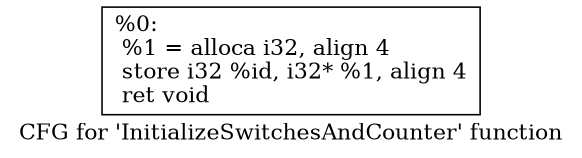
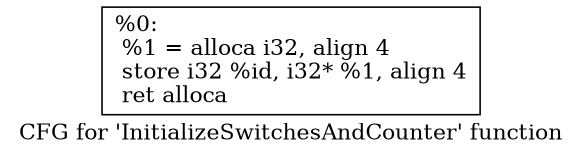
(163, 96) -> (172, 96)
